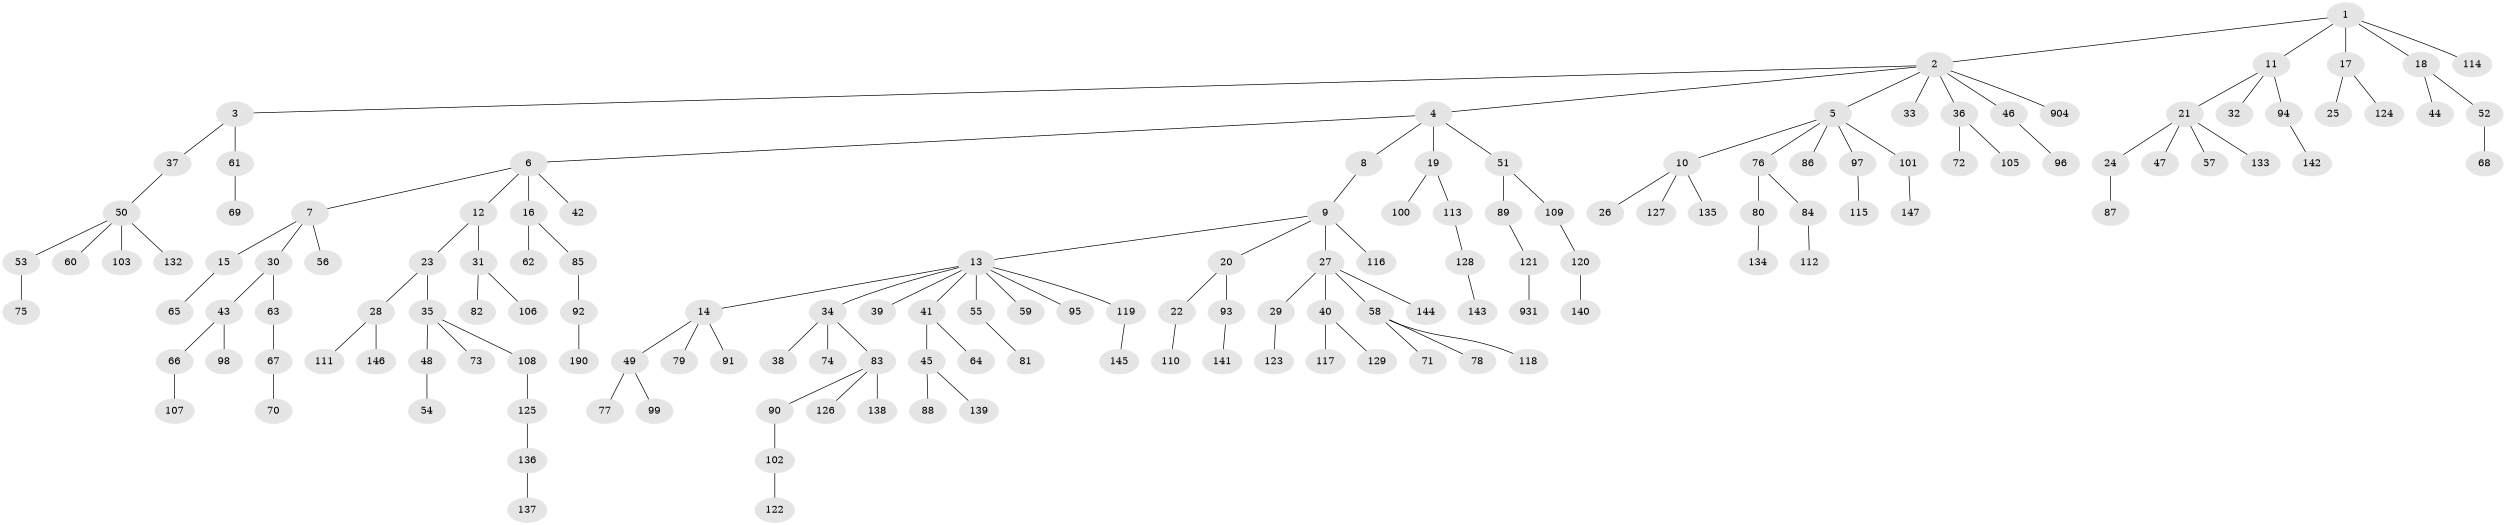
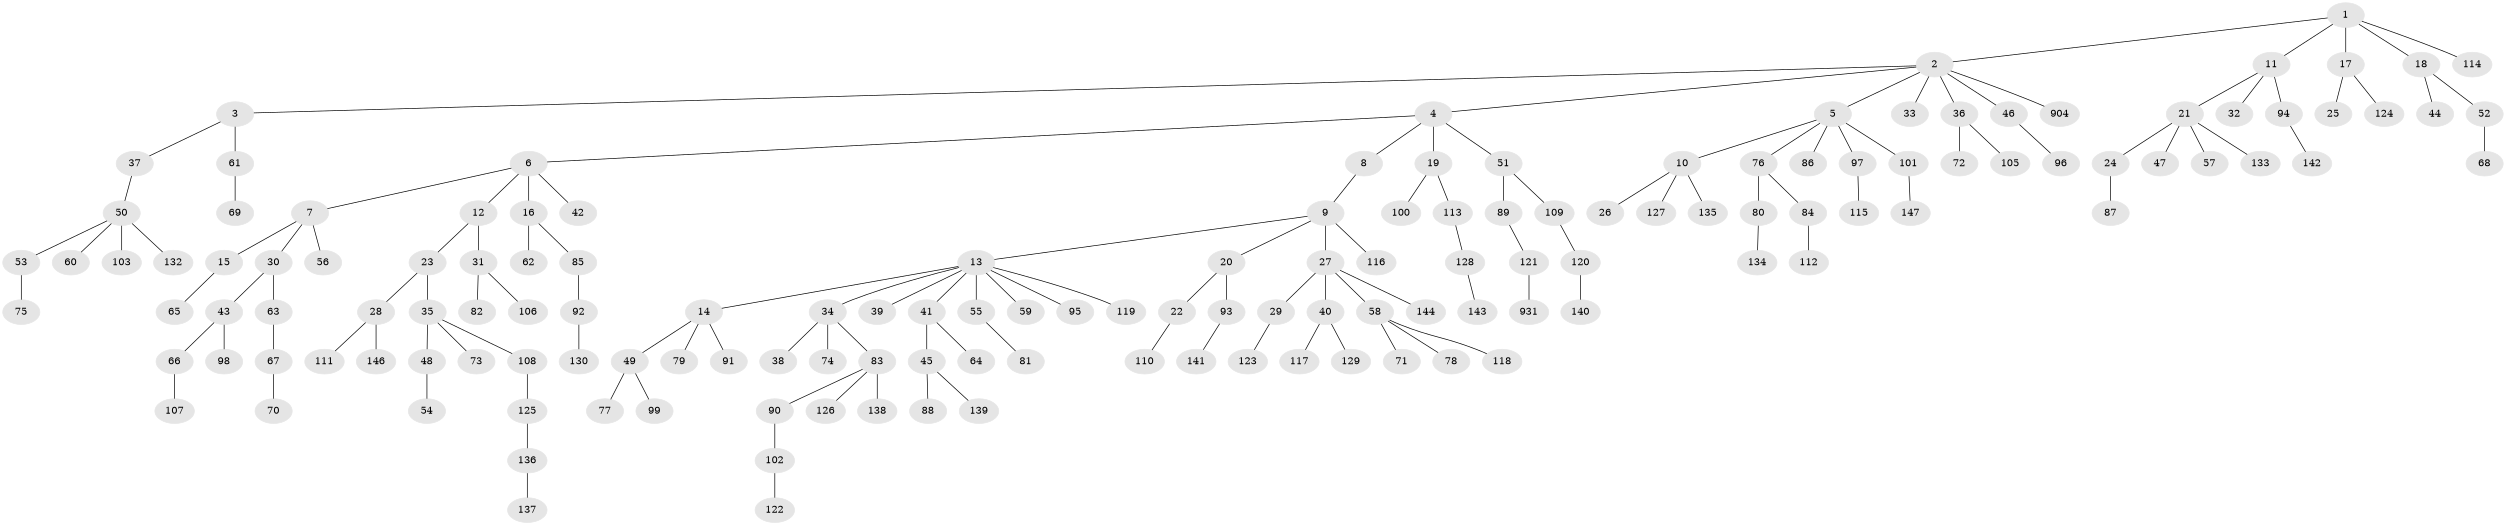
(579, 362) -> (579, 362)
(1119, 362) -> none
